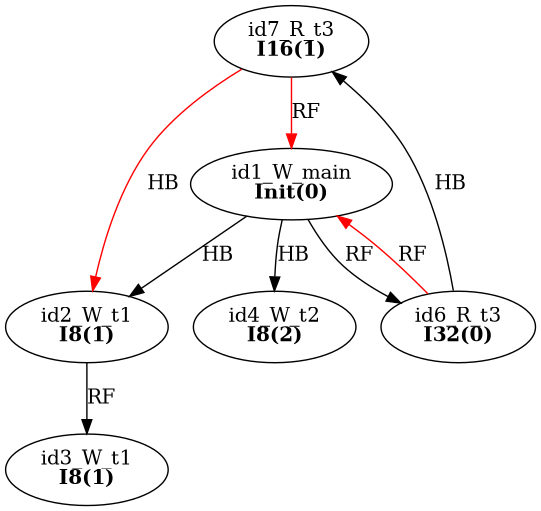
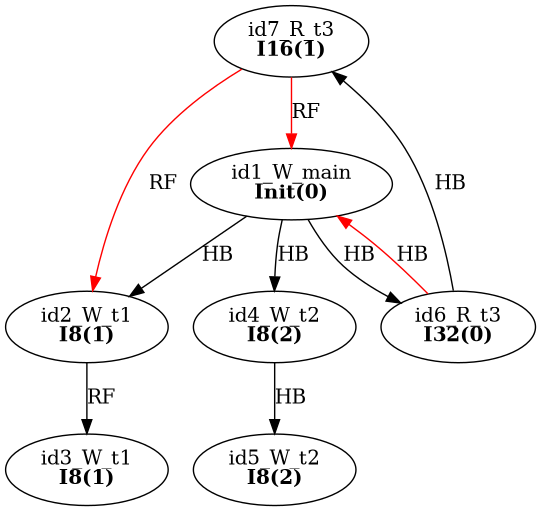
(163, 184) -> (163, 184)
(359, 256) -> (359, 256)
(413, 256) -> (413, 256)
none -> (275, 470)
